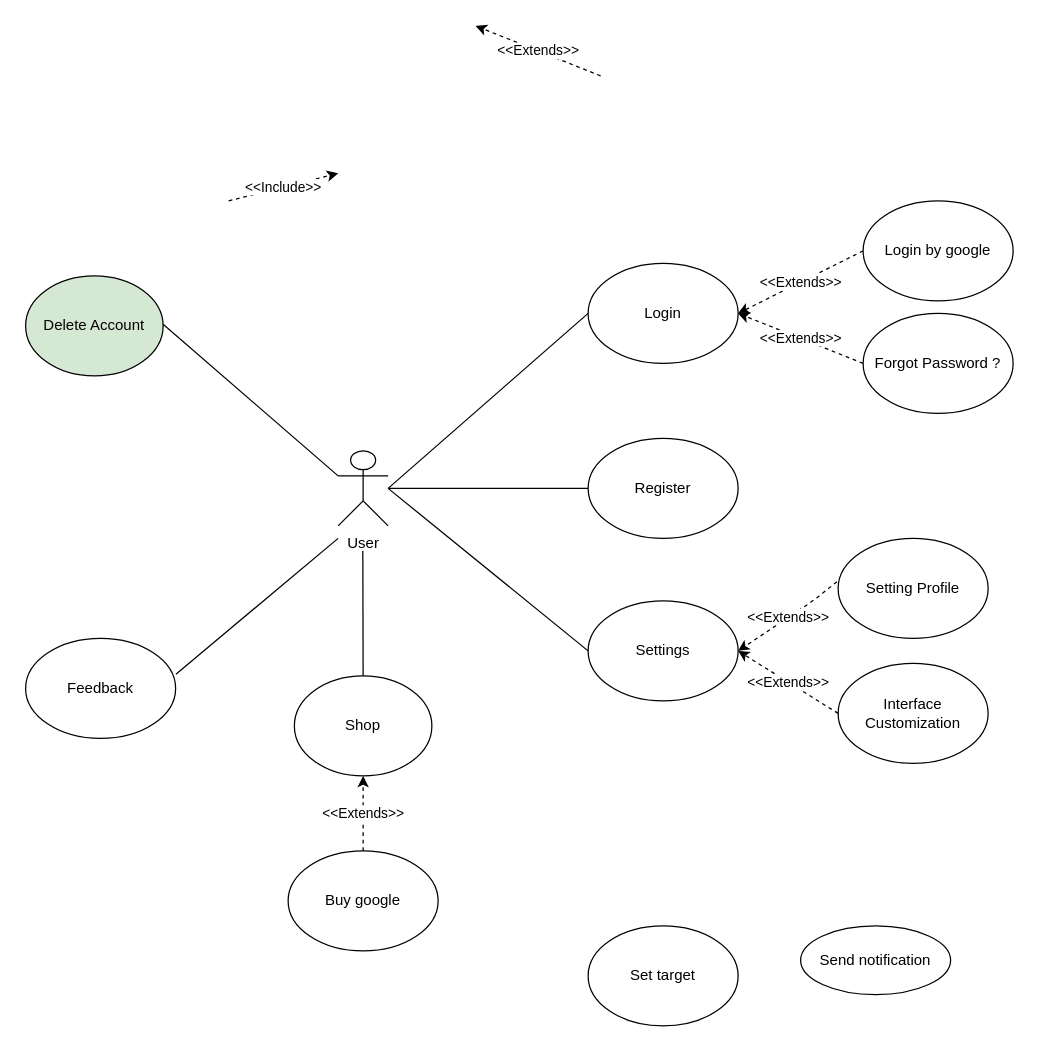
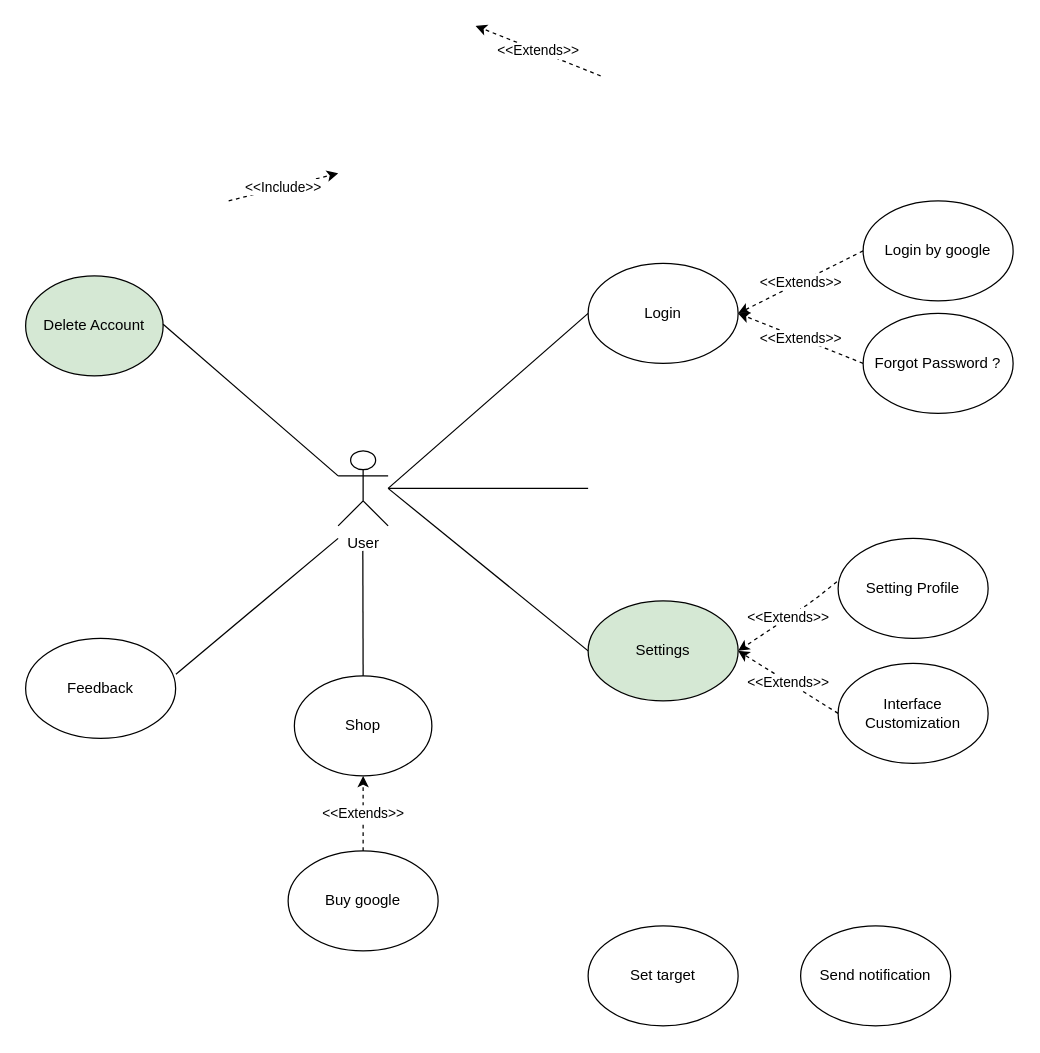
(663, 488) -> none
(663, 651) -> (663, 651)
(876, 960) -> (876, 976)
